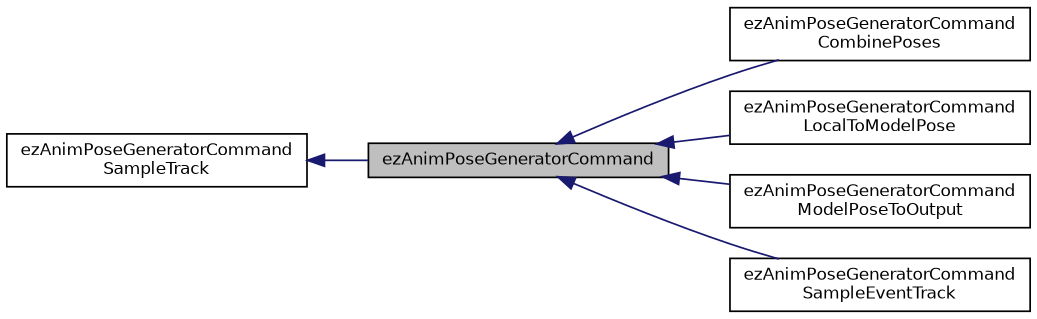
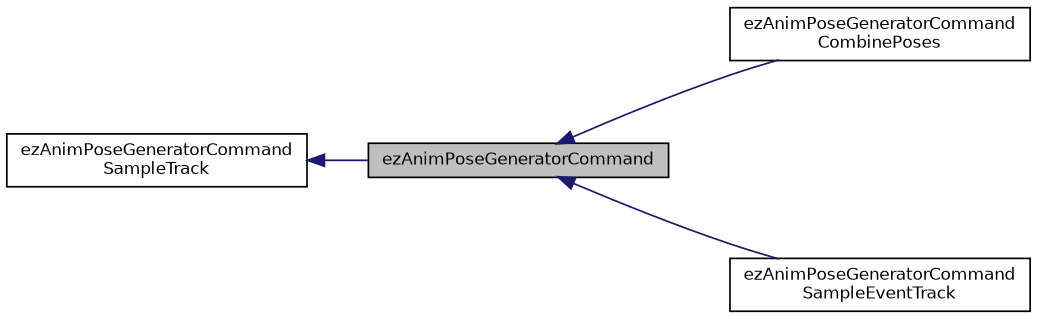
(880, 118) -> none
(880, 201) -> none
